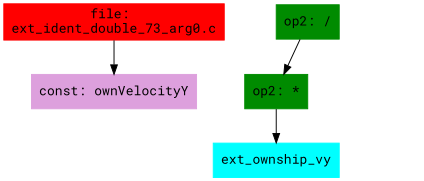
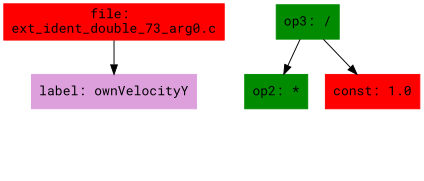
(308, 22) -> (308, 22)
(114, 92) -> (114, 92)
none -> (373, 92)
(276, 160) -> none
